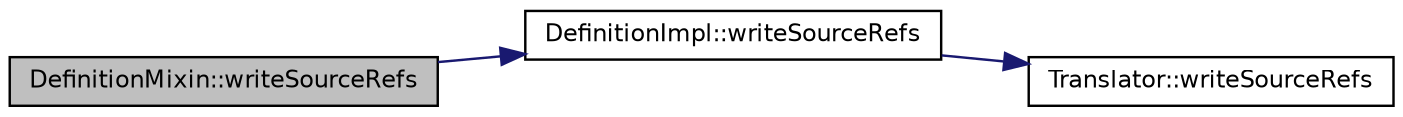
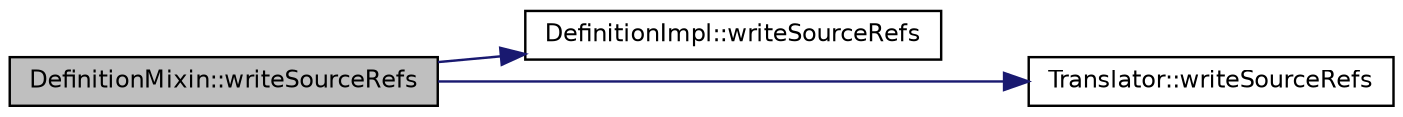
(973, 58) -> (721, 81)
